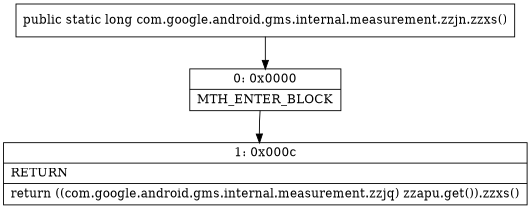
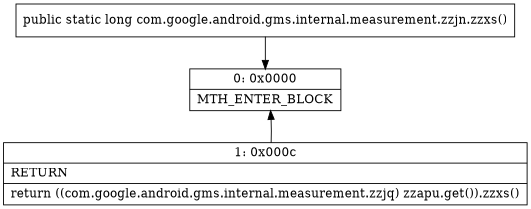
(259, 122) -> (271, 131)
